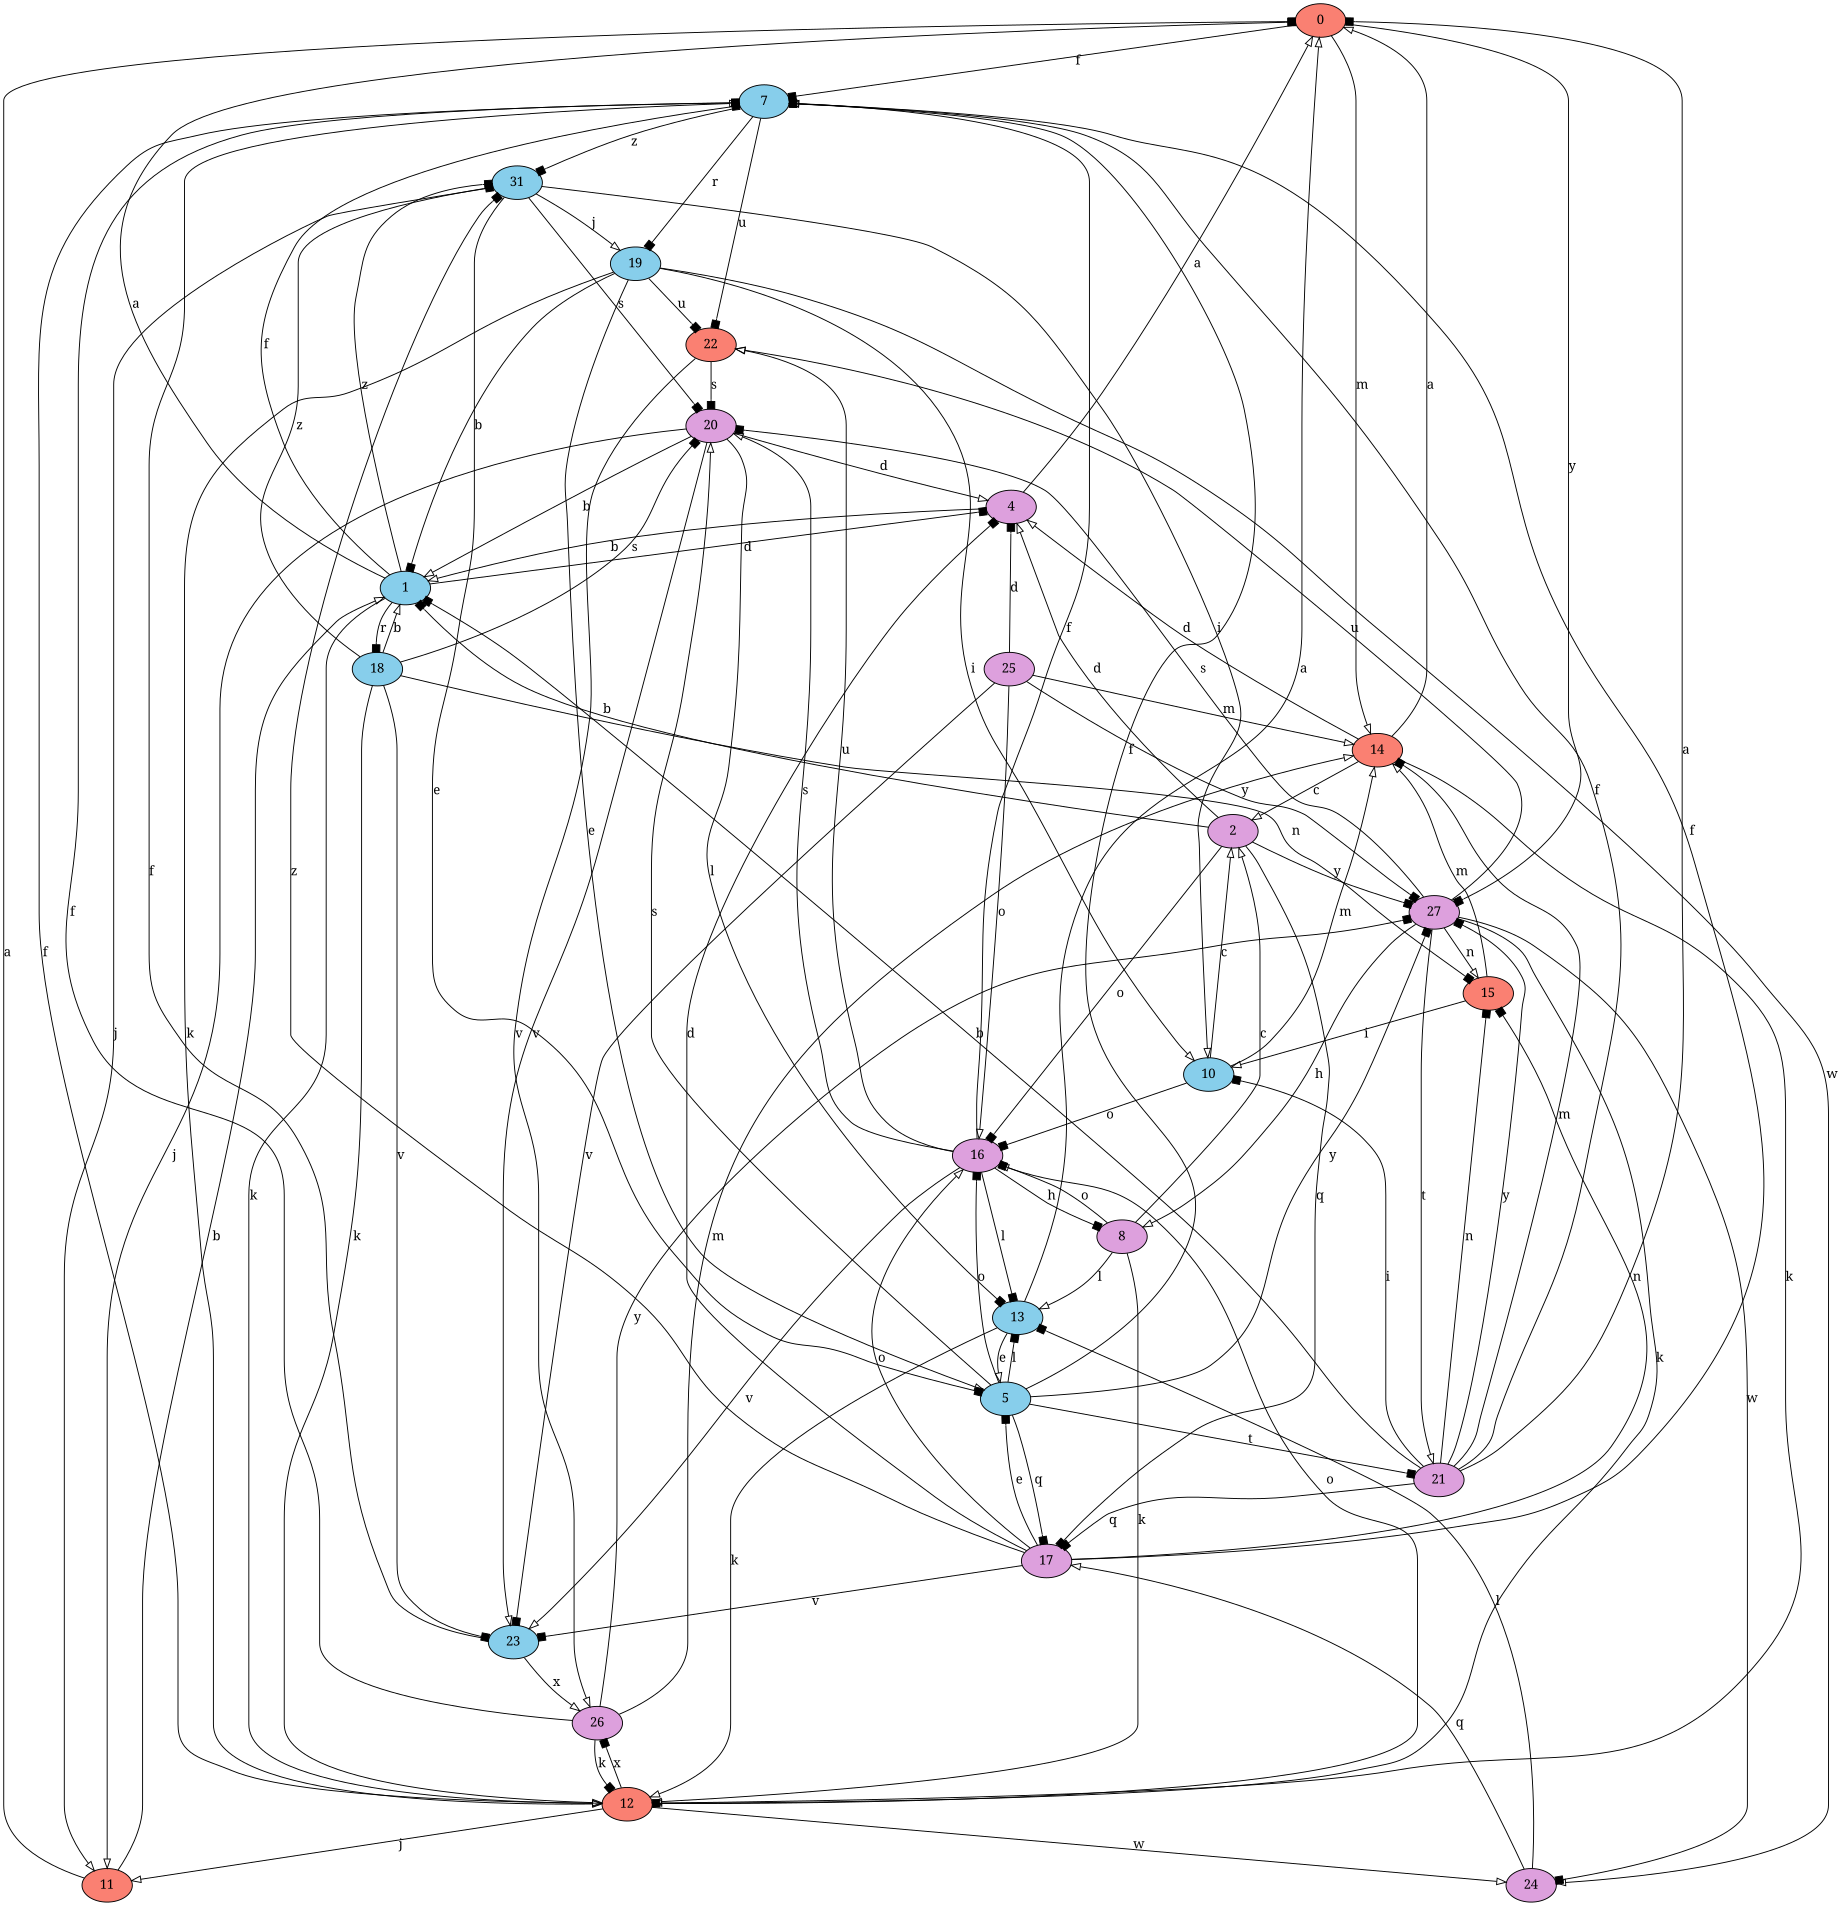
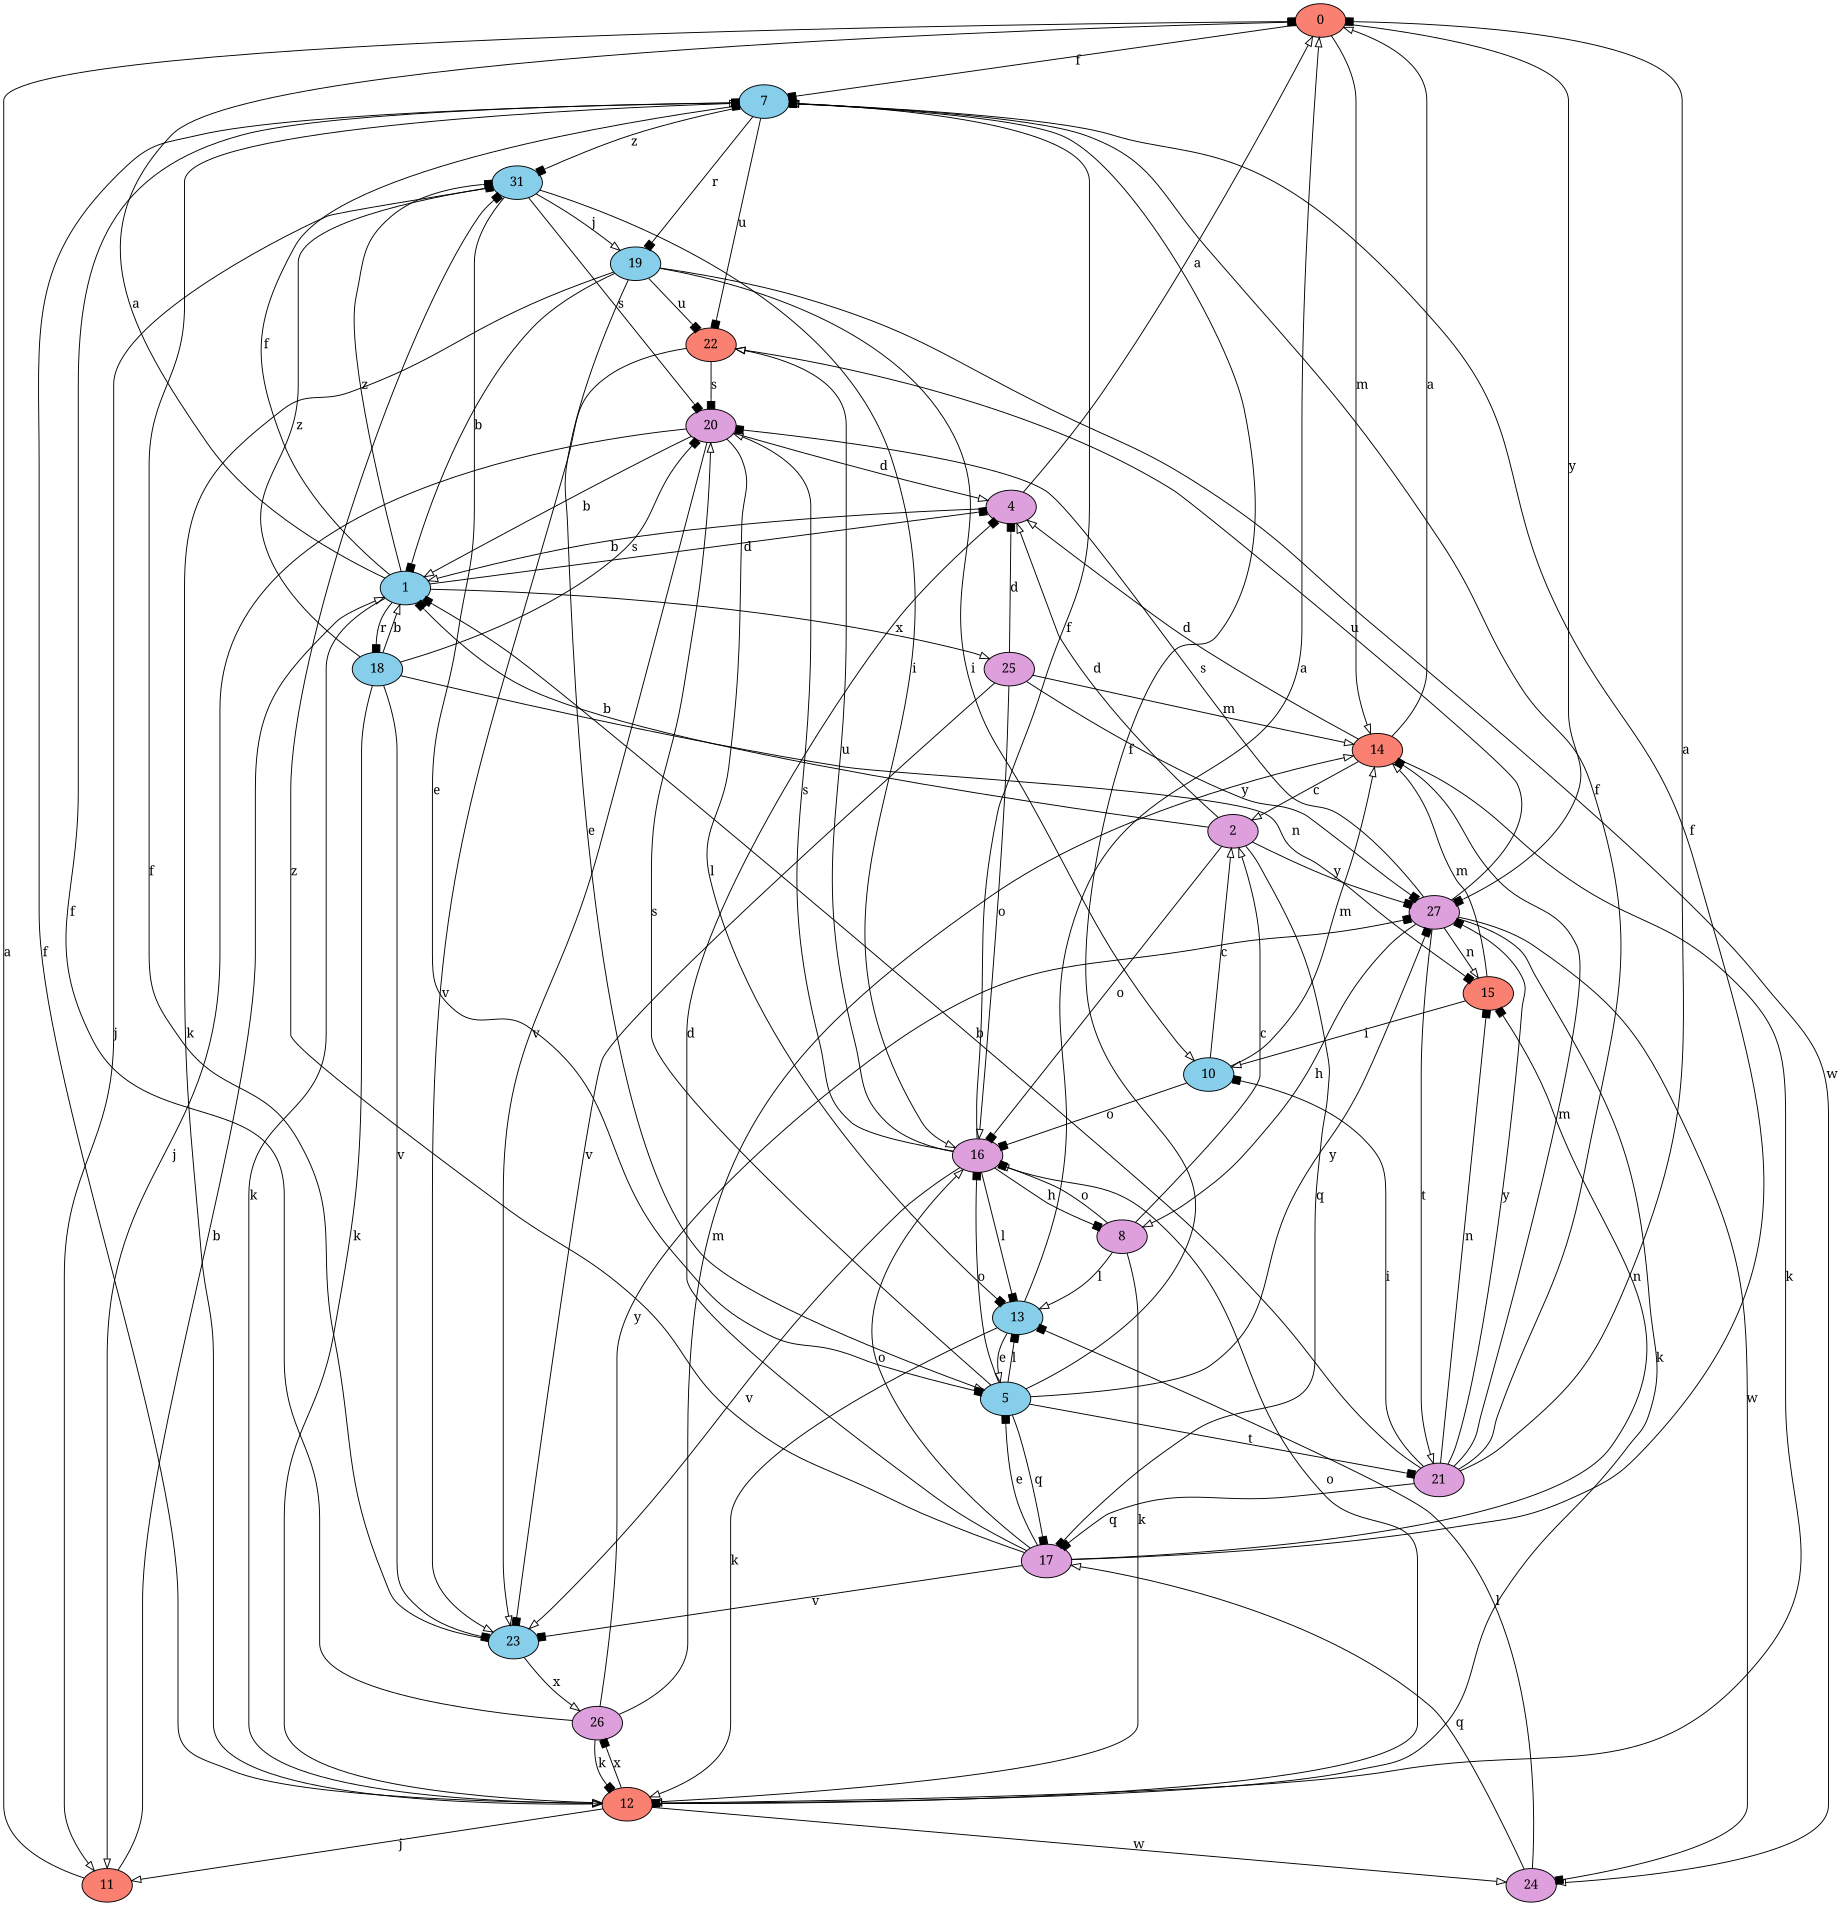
(1115, 428) -> (913, 584)
none -> (708, 607)
(518, 1010) -> (444, 957)
